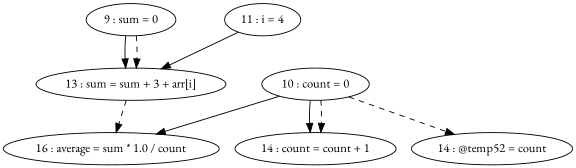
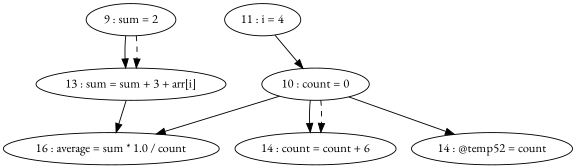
(131, 20) -> (131, 20)
(204, 49) -> (286, 48)
(122, 112) -> (122, 112)
(397, 114) -> (397, 114)
(316, 149) -> (316, 149)
